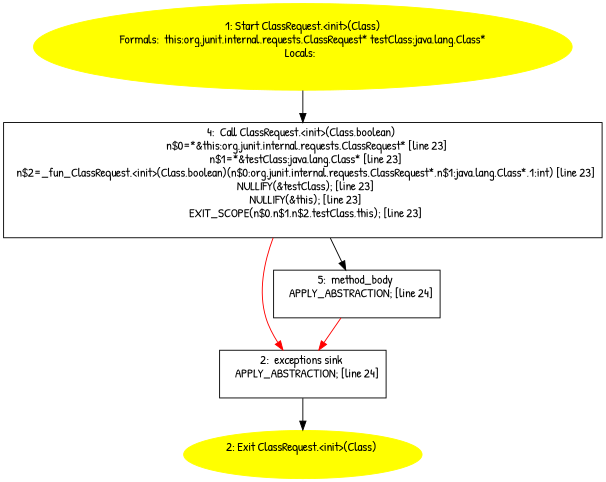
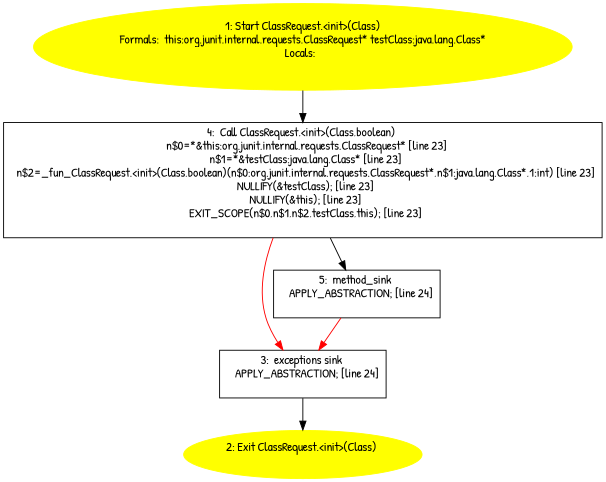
(357, 294) -> (357, 294)
(303, 374) -> (303, 374)
